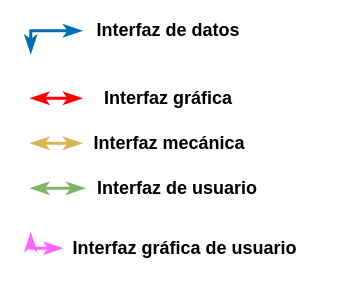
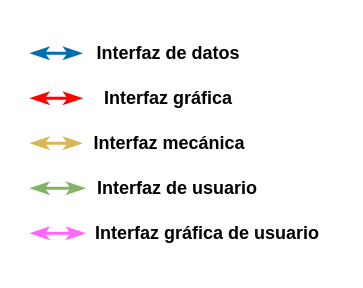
(169, 31) -> (169, 53)
(185, 248) -> (208, 233)
